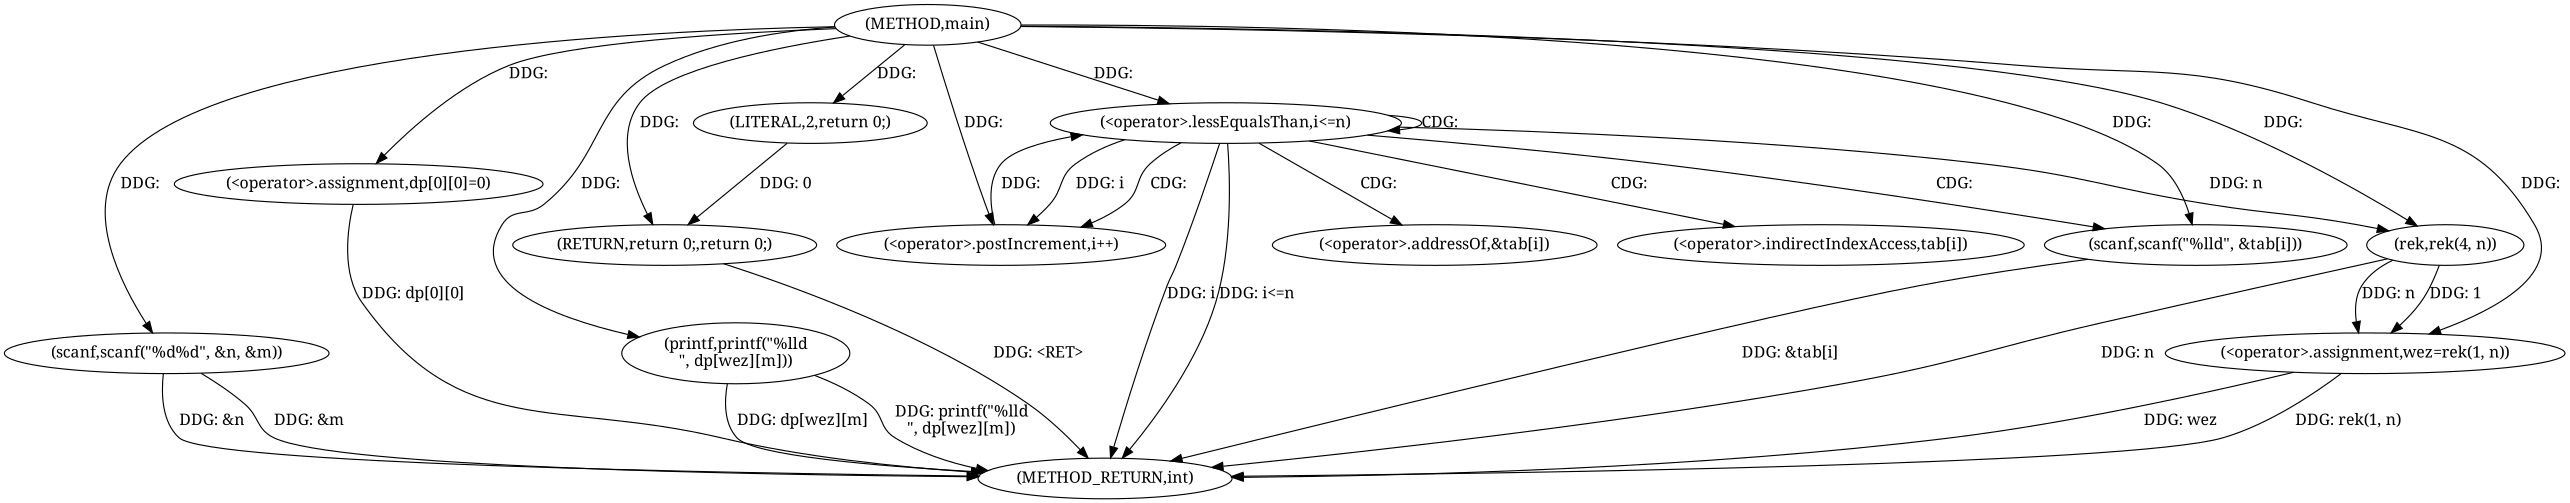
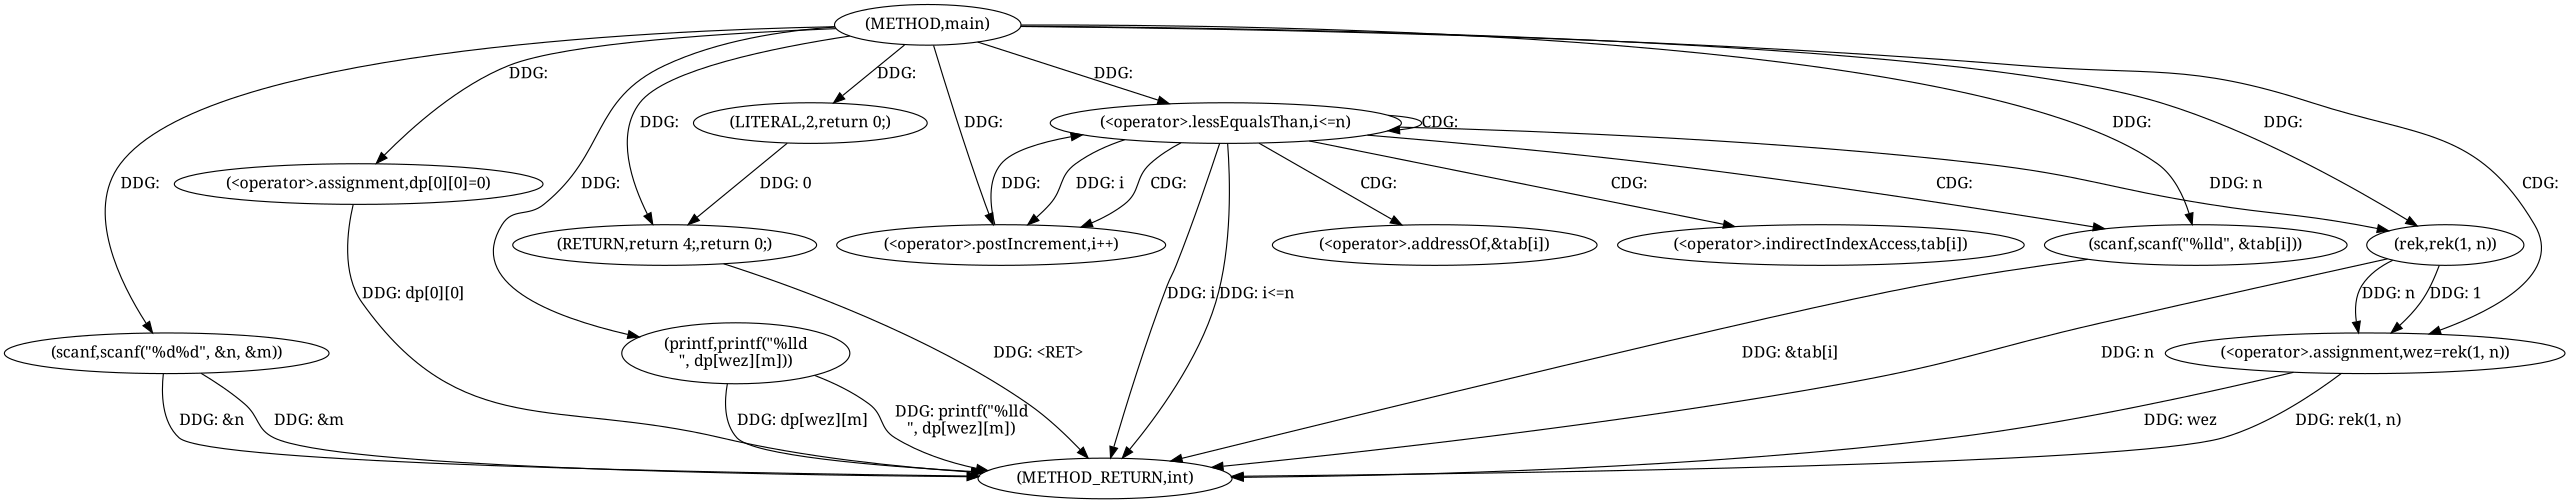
(2543, 184) -> (2543, 184)
(665, 245) -> (665, 245)
(2445, 245) -> (2445, 245)
